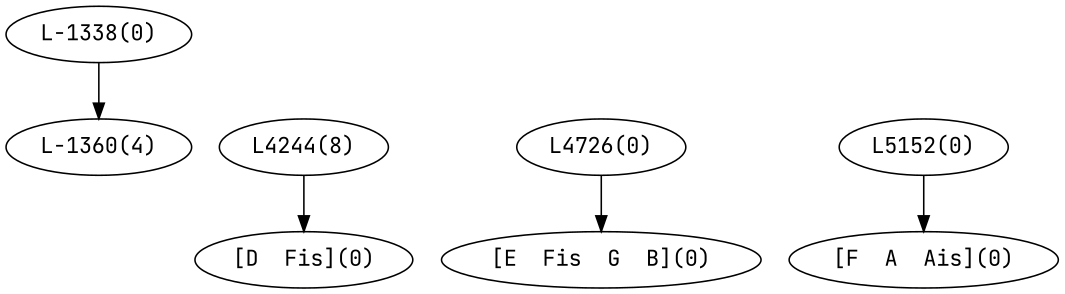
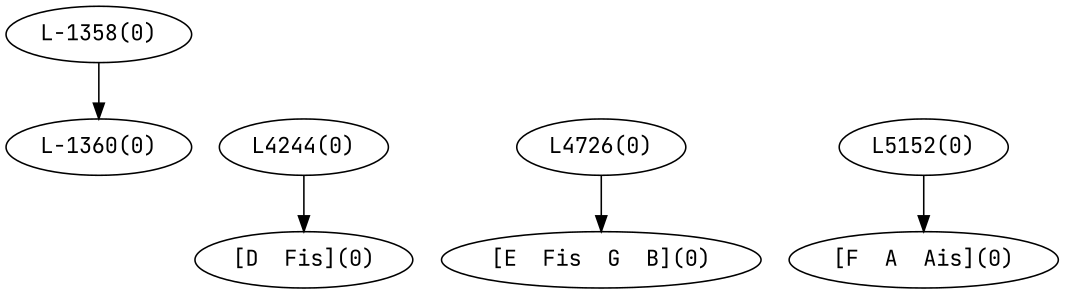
(99, 34) -> (99, 34)
(99, 147) -> (99, 147)
(304, 147) -> (304, 147)
